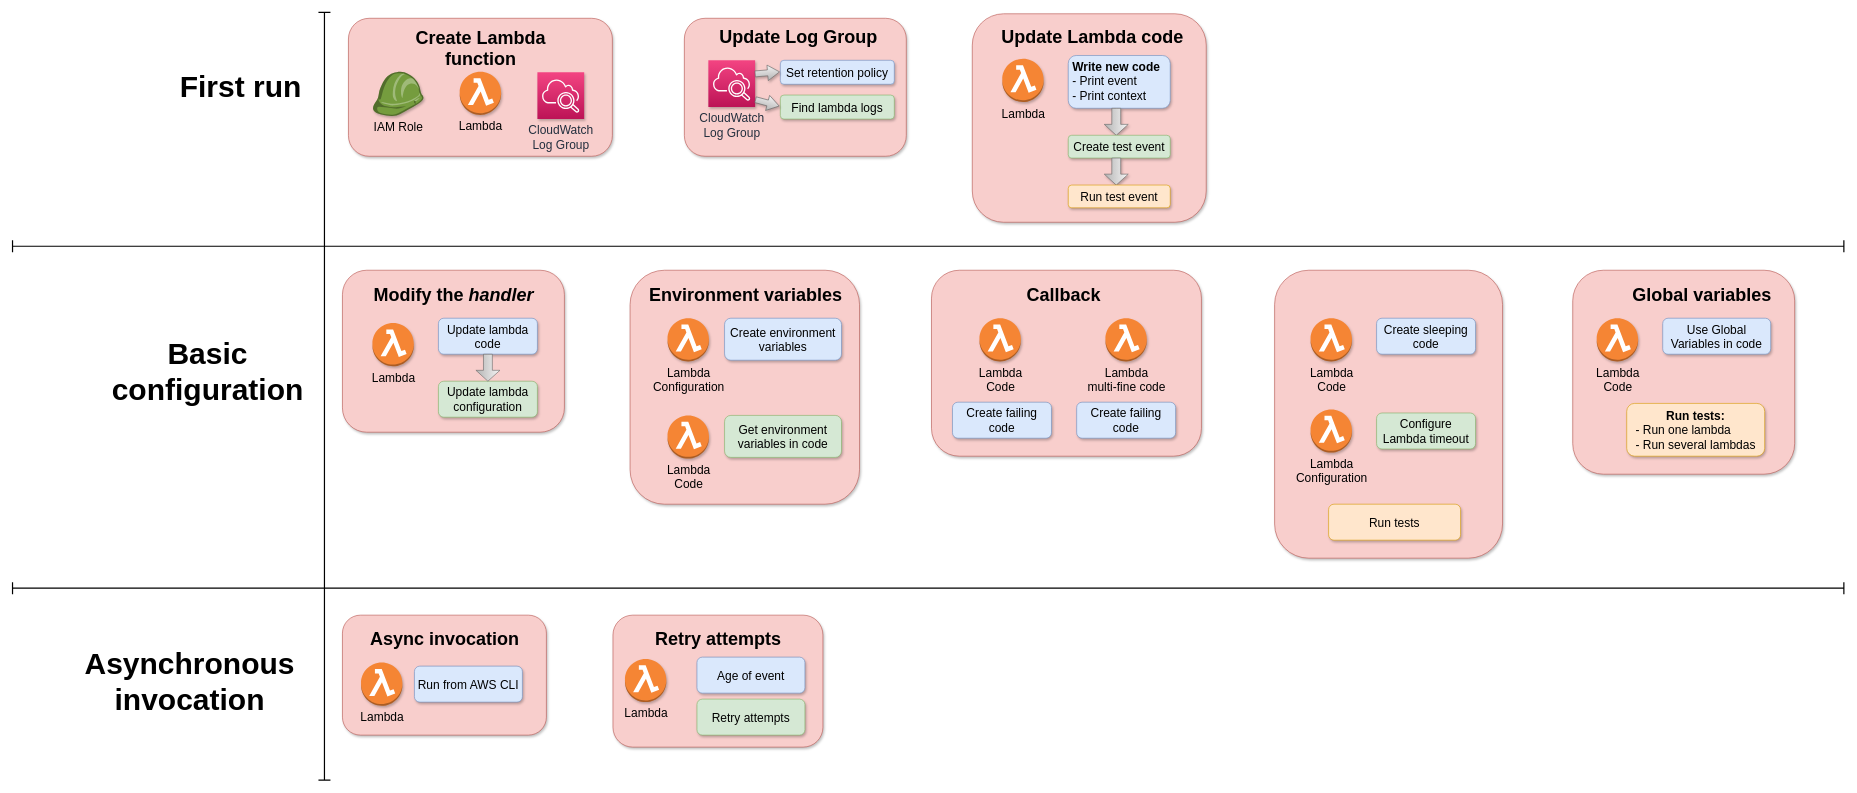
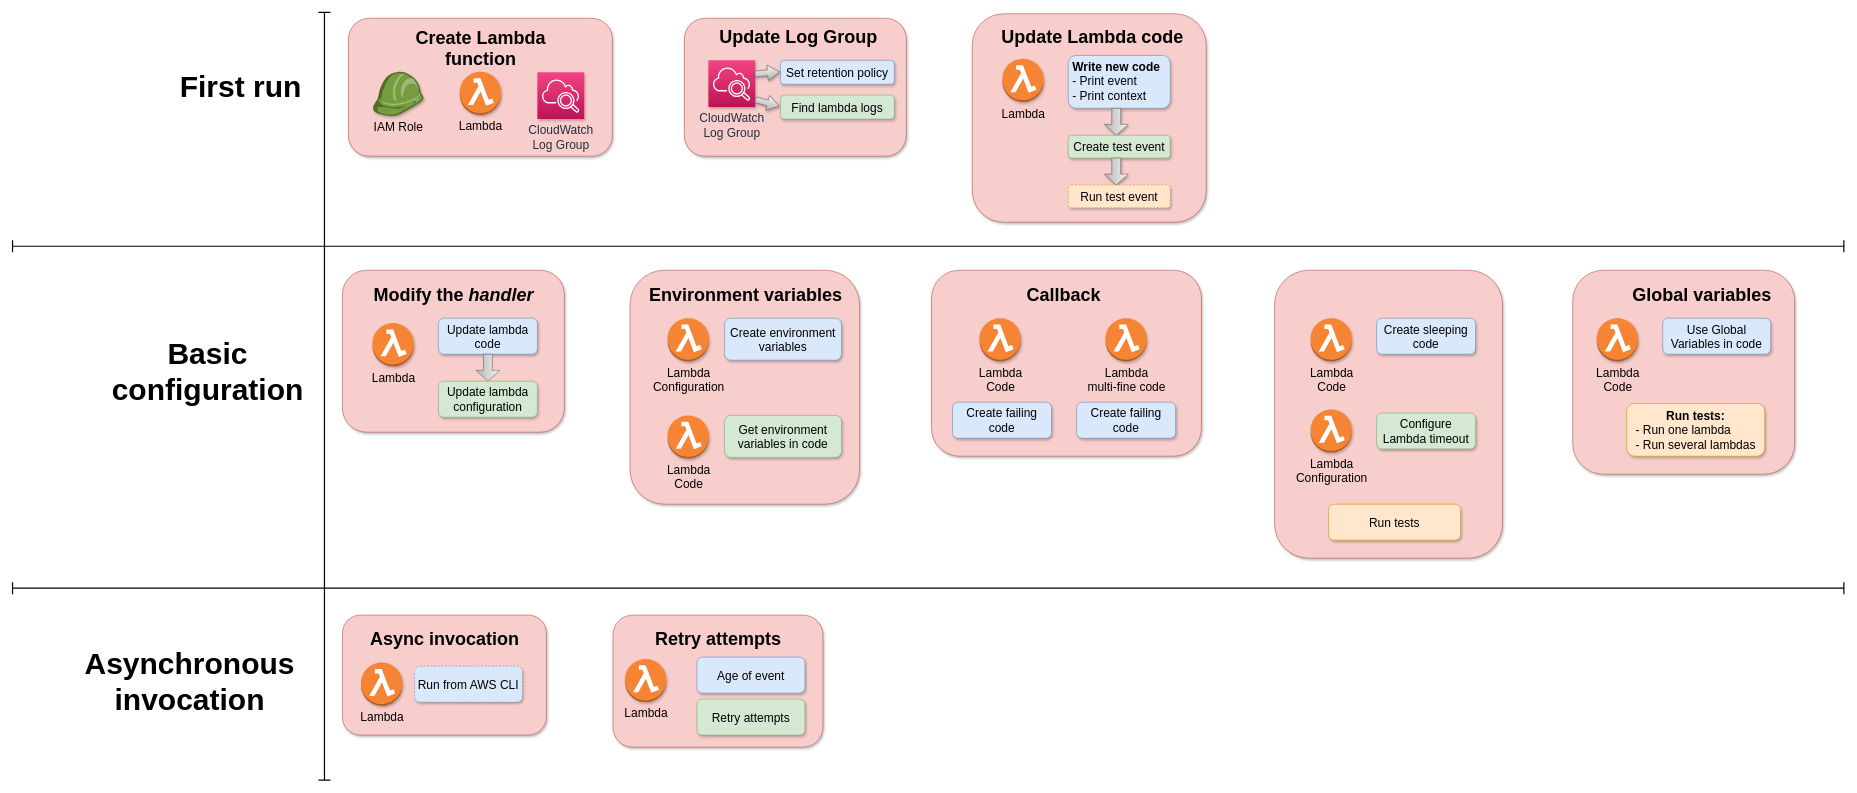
(1119, 197) -> (1119, 197)
(468, 684) -> (468, 684)
